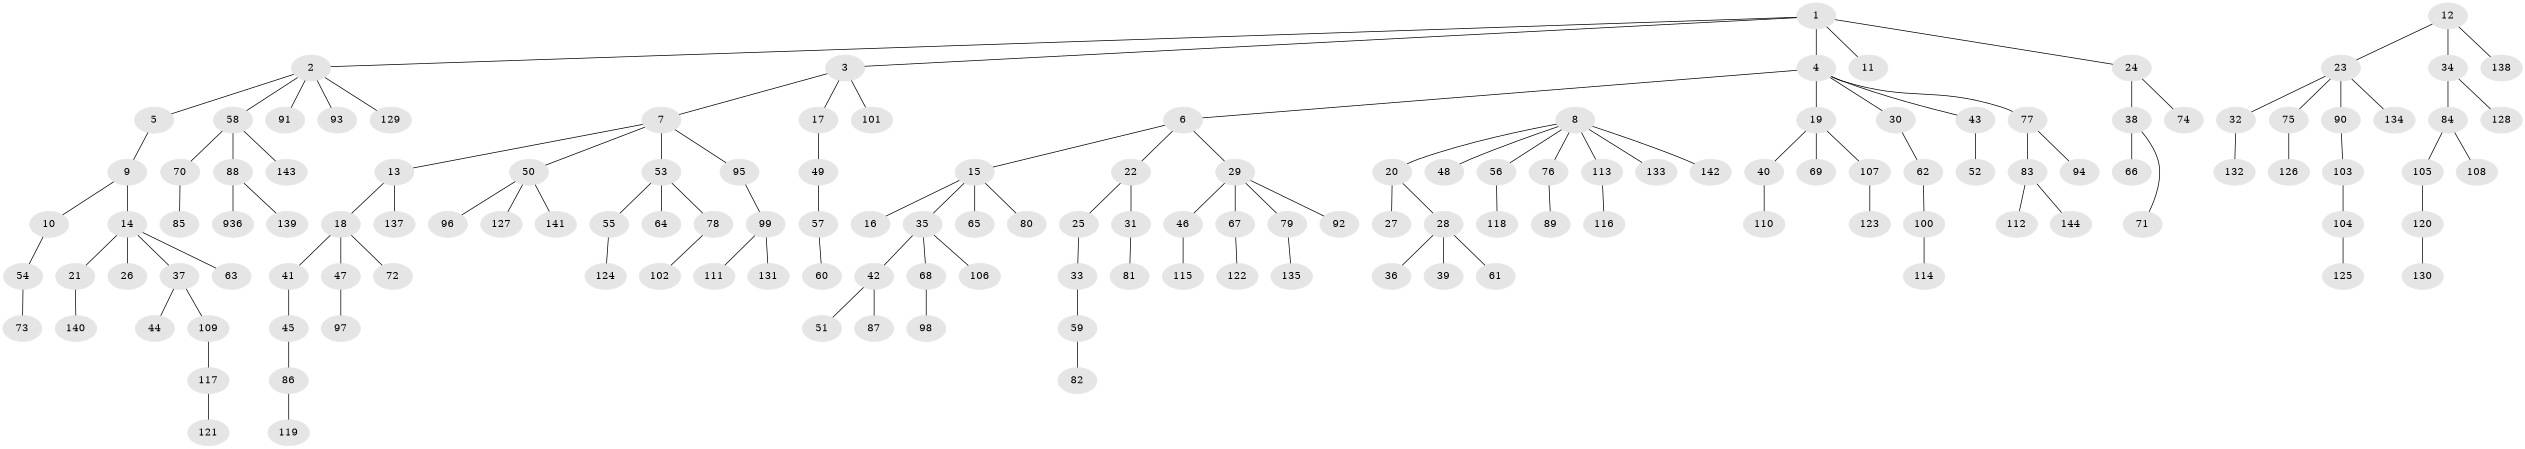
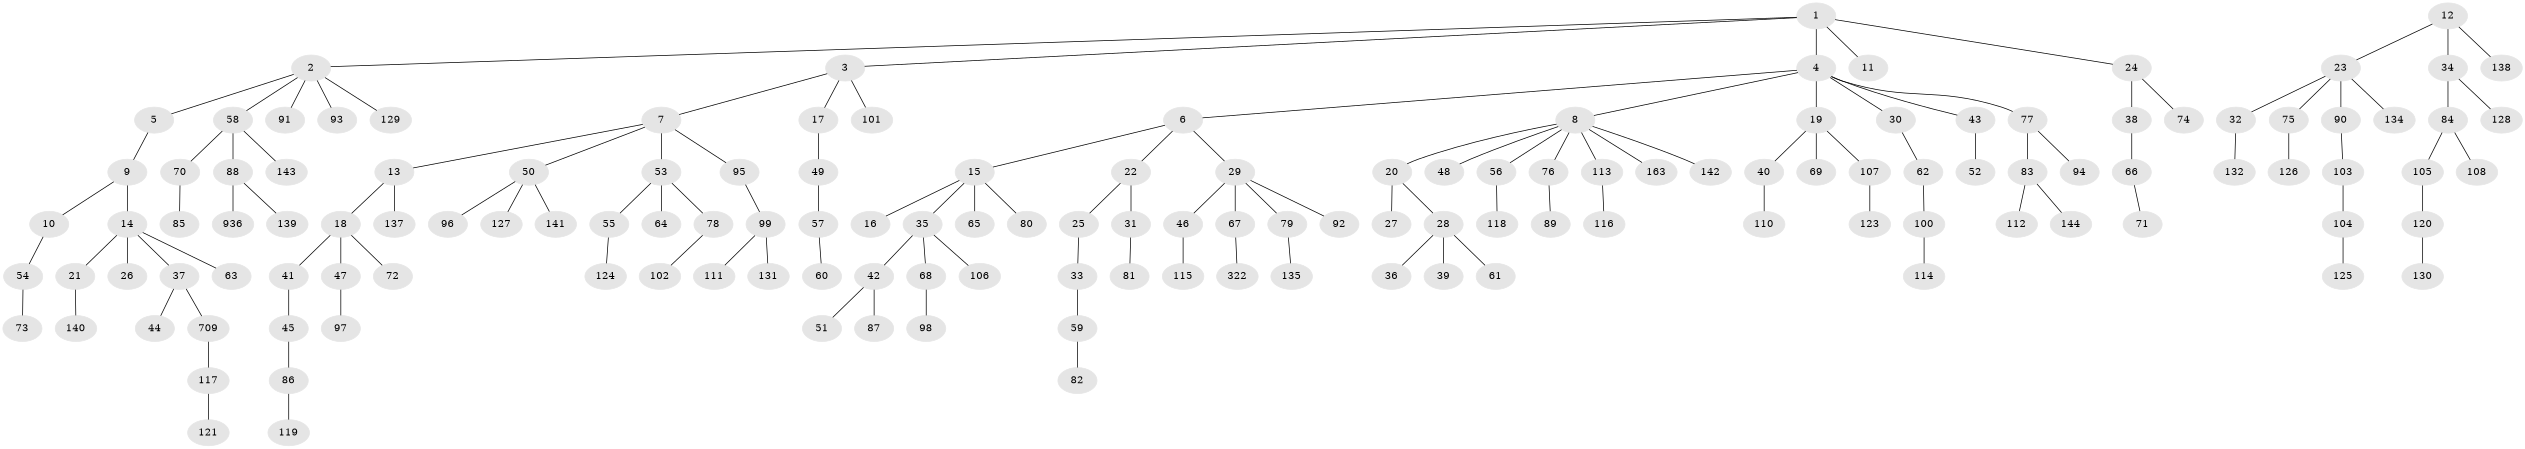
none -> (1696, 94)
(2160, 170) -> (2137, 198)
(1656, 172) -> (1656, 172)
(1237, 276) -> (1237, 276)
(208, 329) -> (208, 329)
